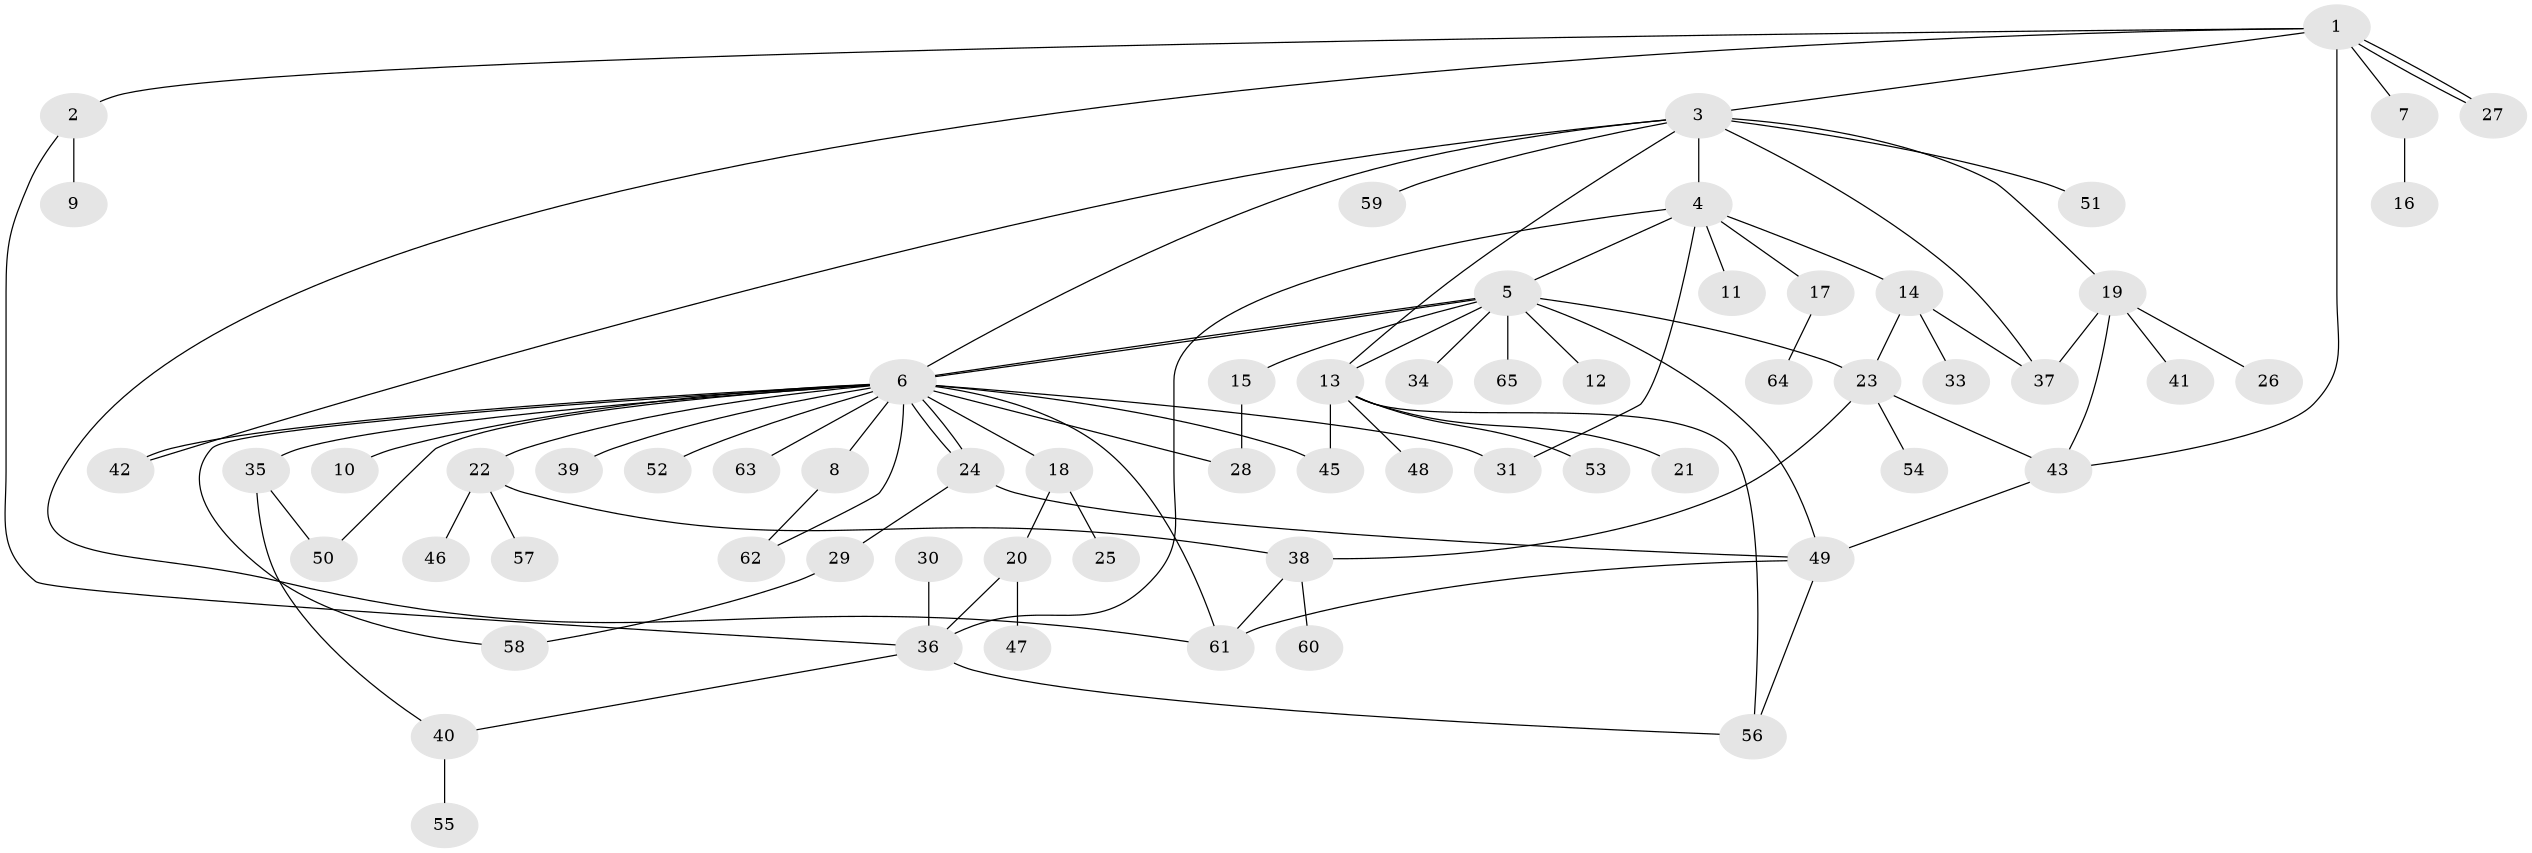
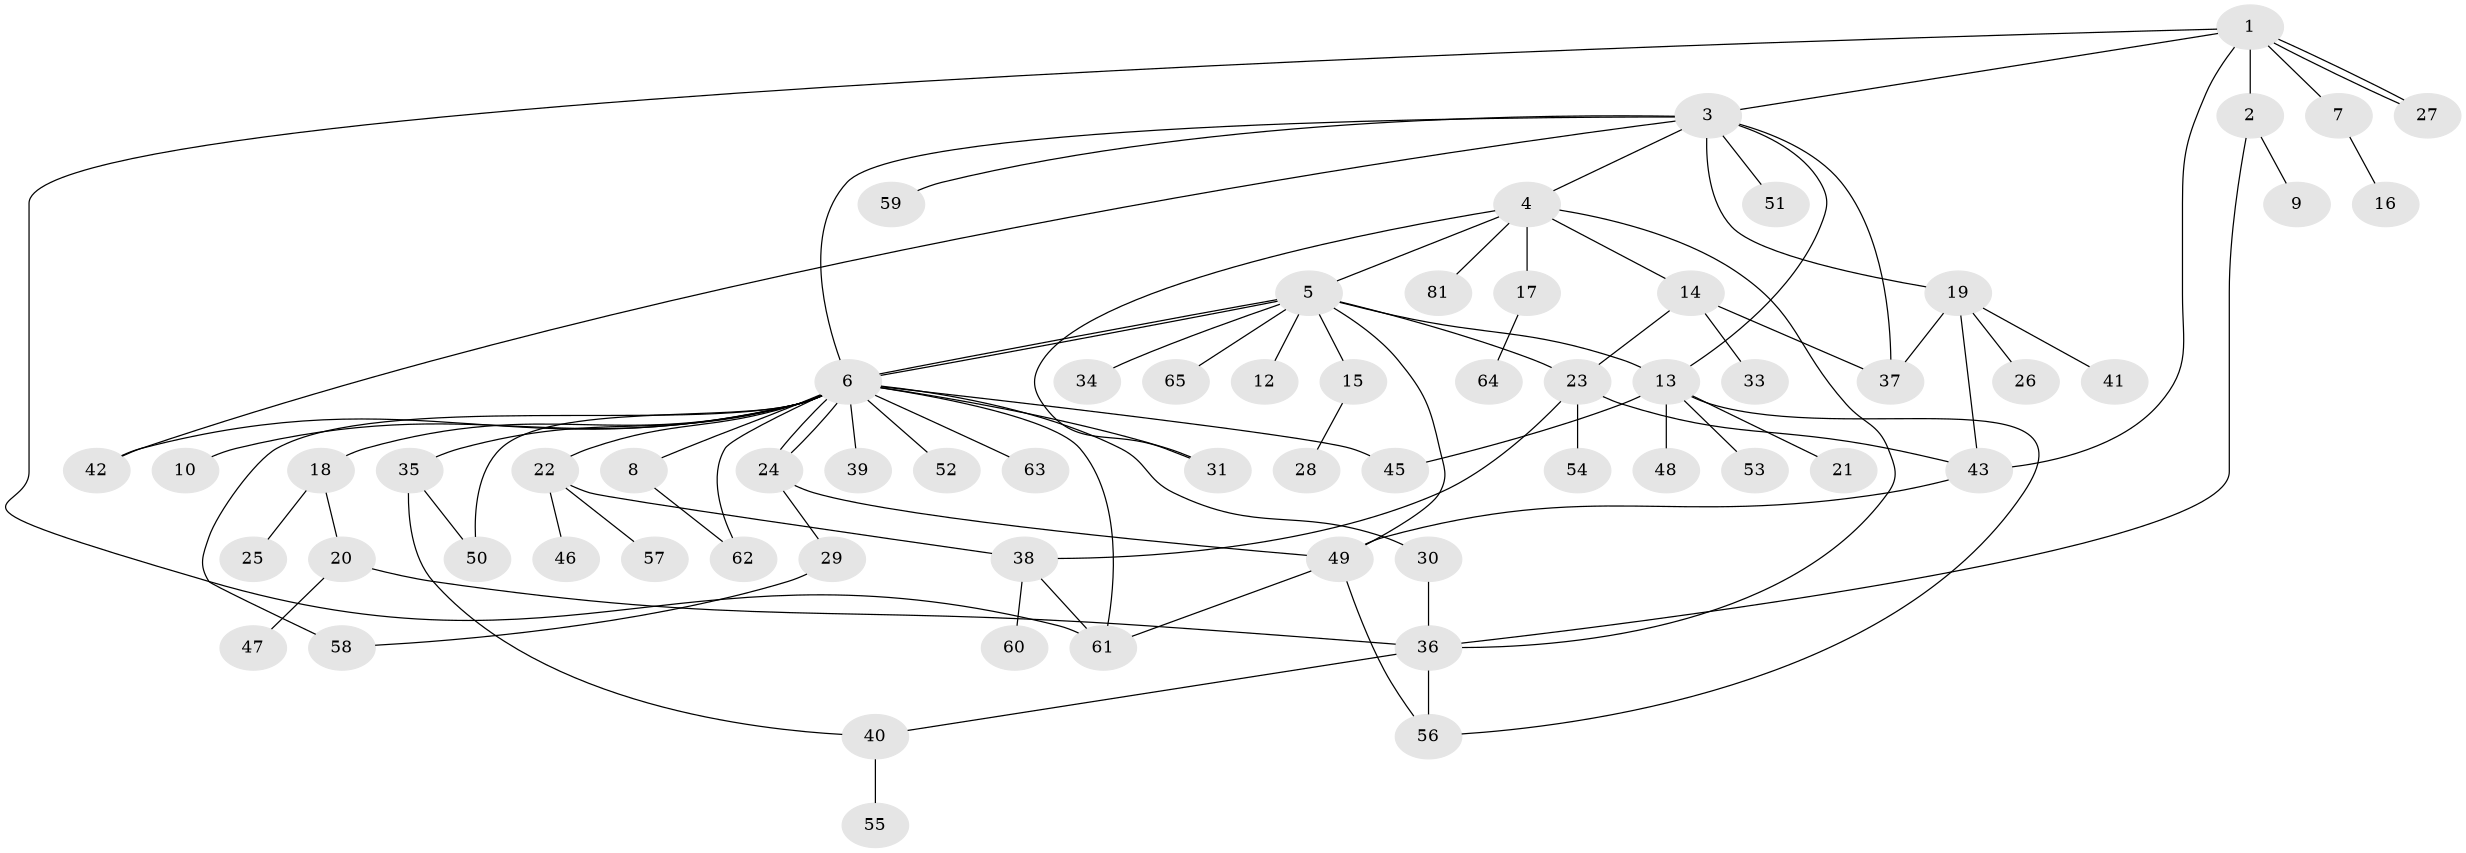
(1732, 293) -> (1438, 293)
(1093, 432) -> (1143, 466)
